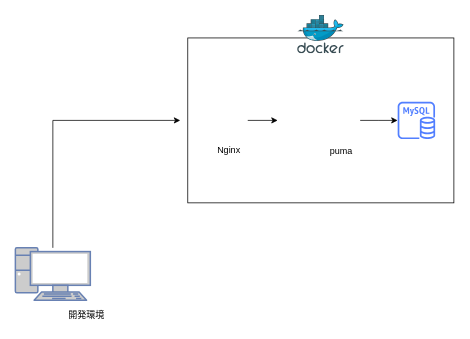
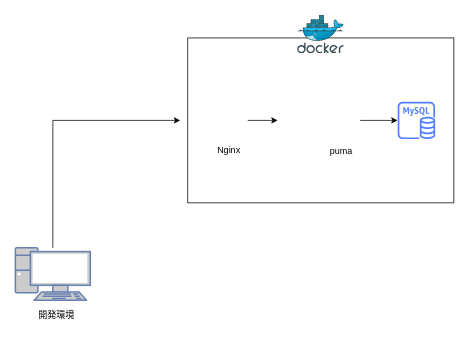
(87, 315) -> (57, 315)
